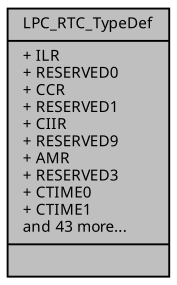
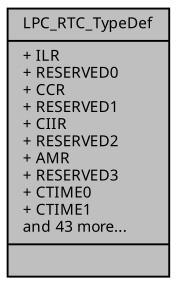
(71, 142) -> (71, 142)
